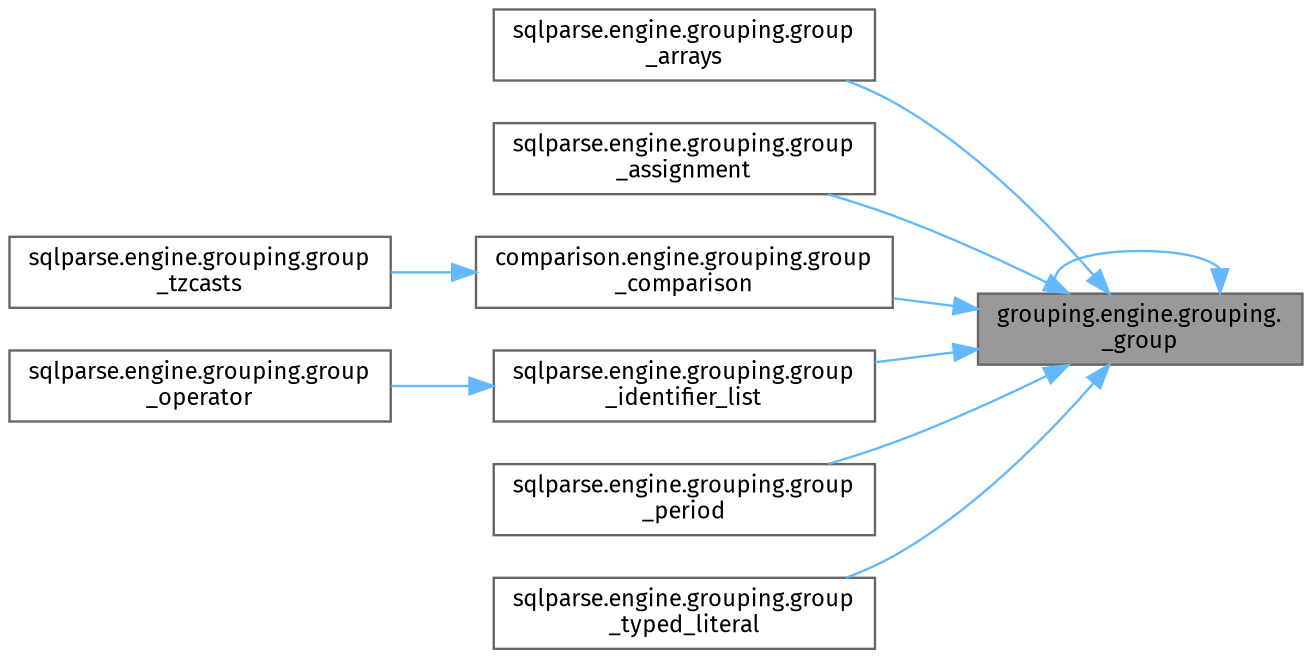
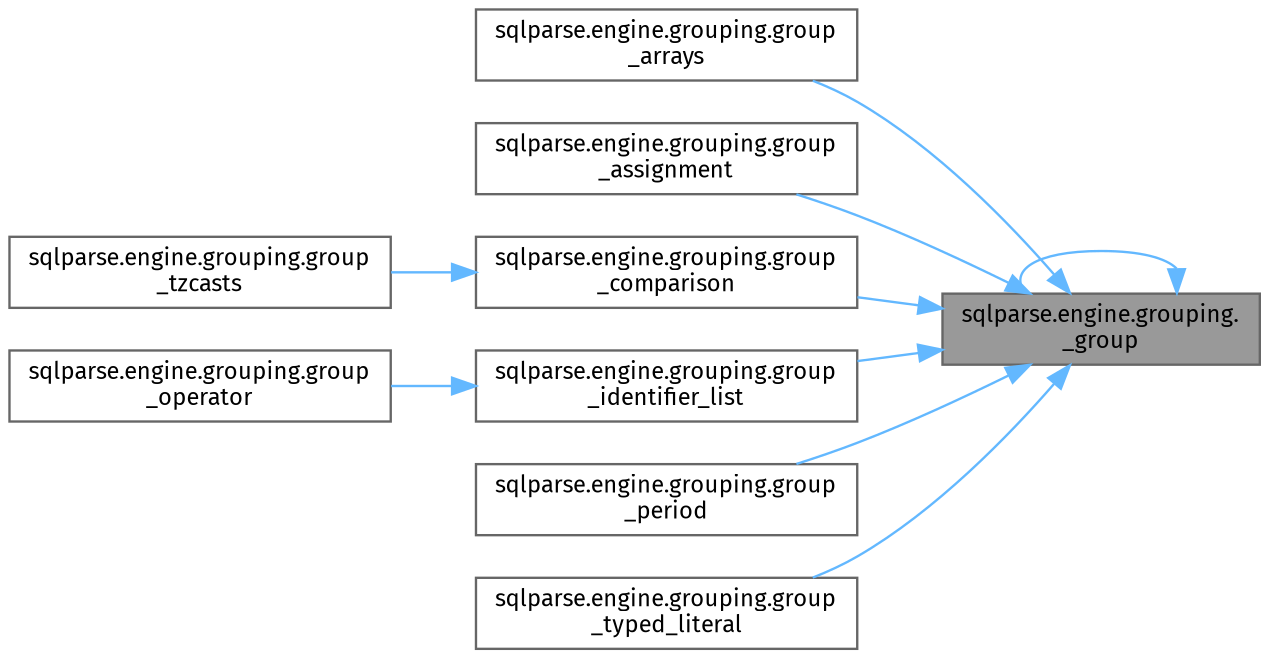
(684, 272) -> (667, 272)
(1140, 329) -> (1101, 329)
